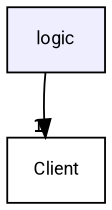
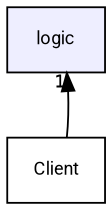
(44, 96) -> (68, 114)
